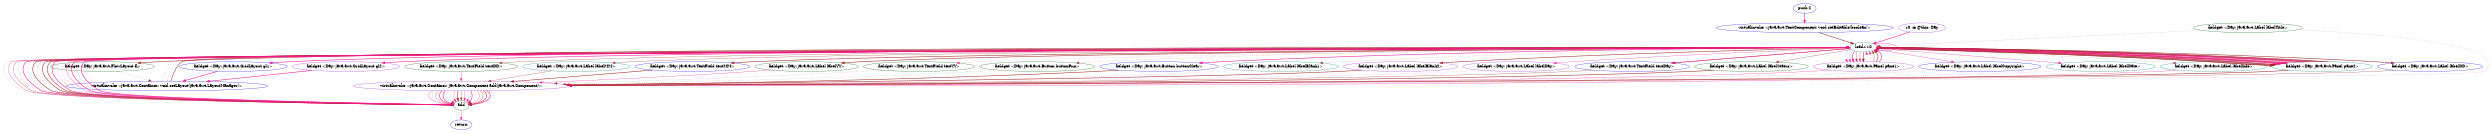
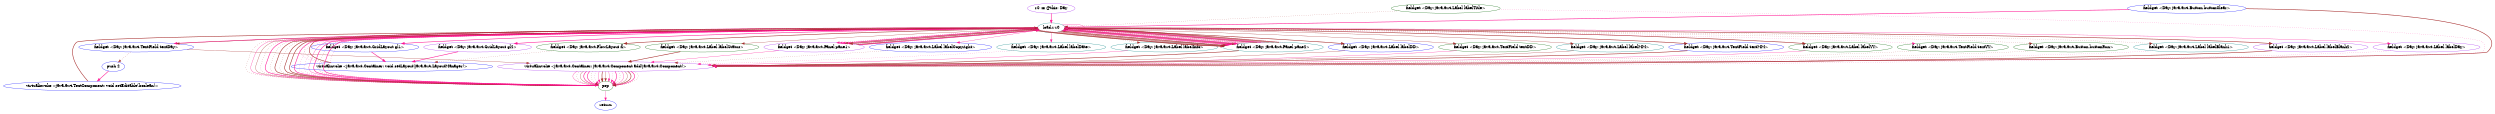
(1461, 53) -> (1598, 18)
none -> (126, 56)
(461, 105) -> (606, 86)
